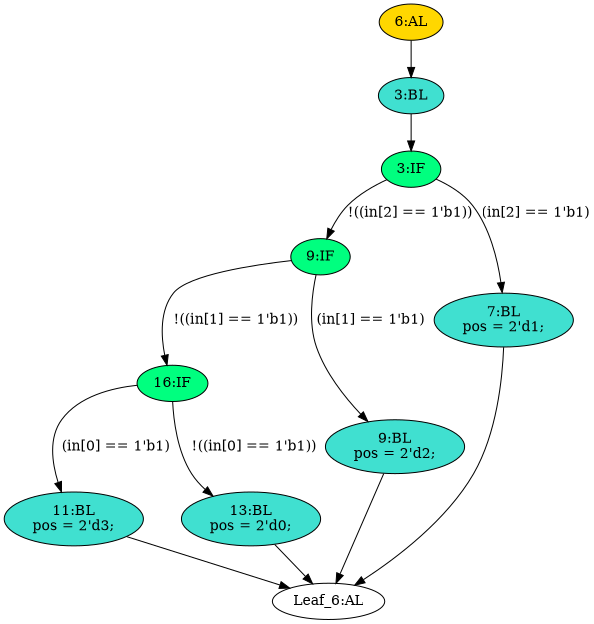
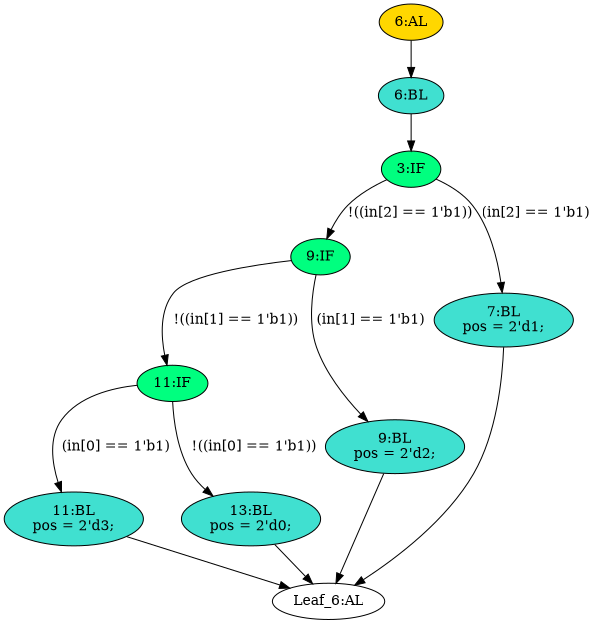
(411, 96) -> (411, 96)
(172, 383) -> (172, 383)
